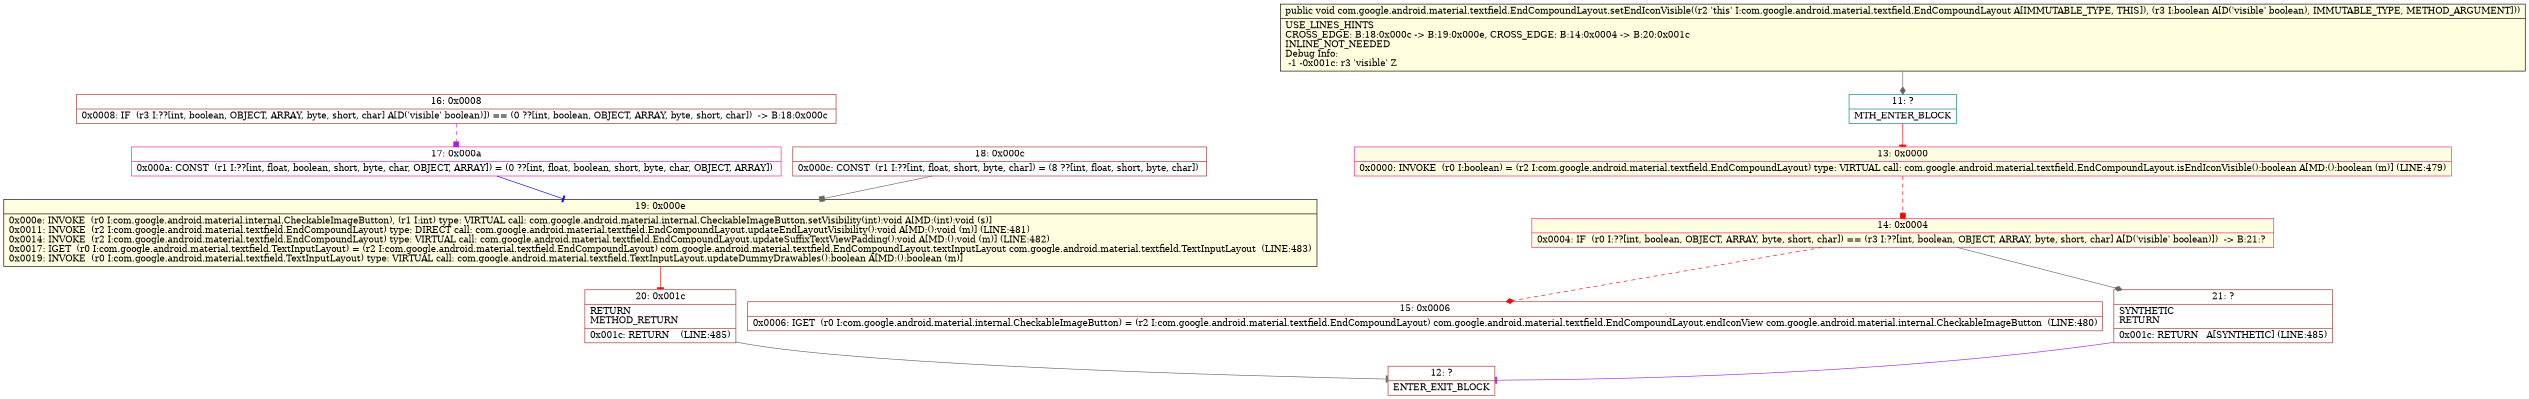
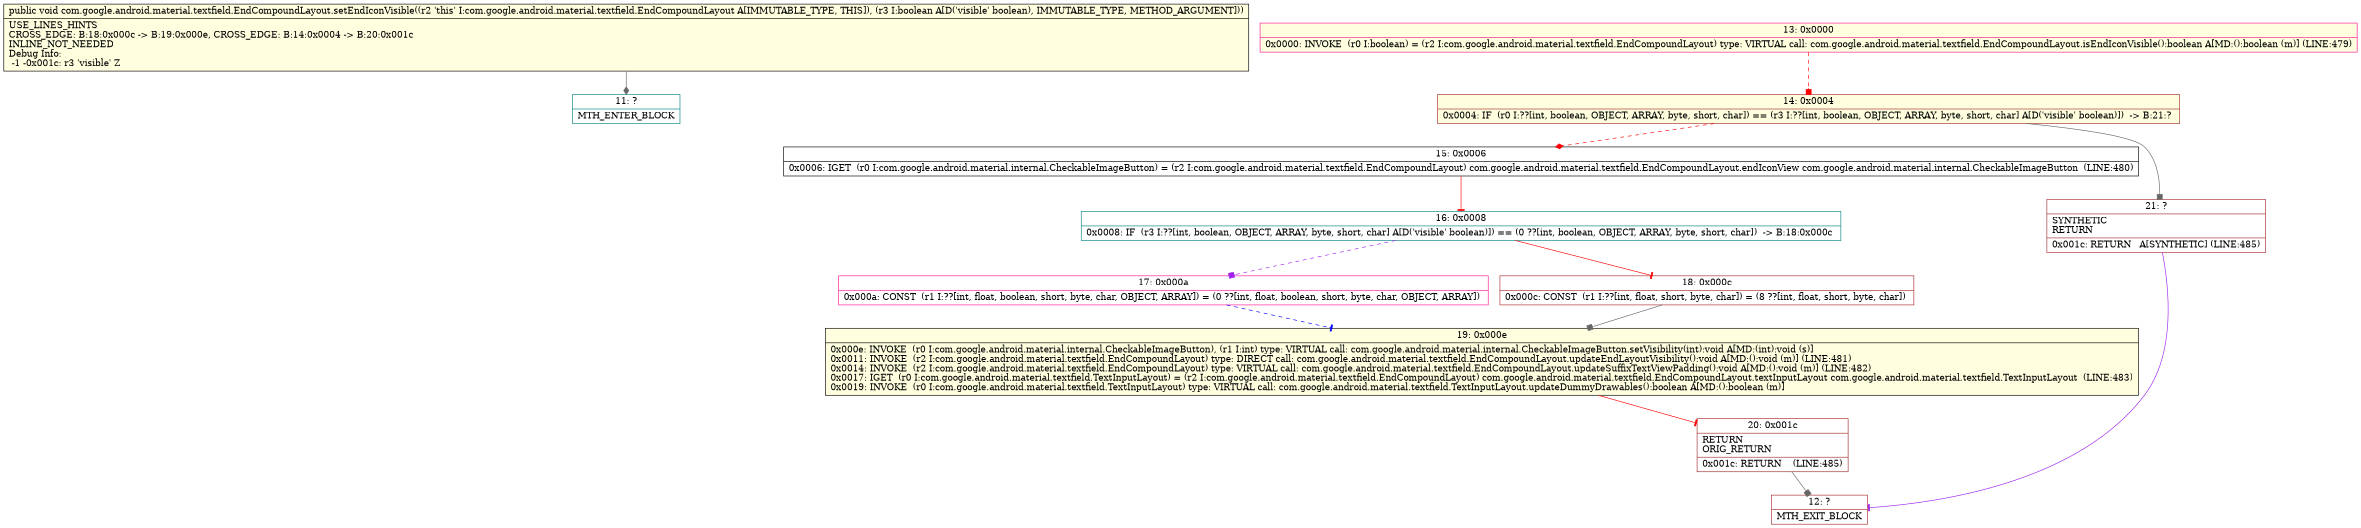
(456, 109) -> (1461, 226)
(1903, 134) -> none
(529, 187) -> (1278, 316)
none -> (1461, 192)
(1903, 233) -> (1809, 109)
none -> (1582, 258)
(2036, 268) -> (2111, 135)
(1425, 316) -> (1461, 161)
(634, 321) -> (1737, 450)
(1060, 369) -> (1799, 481)
(1441, 388) -> (1819, 517)
